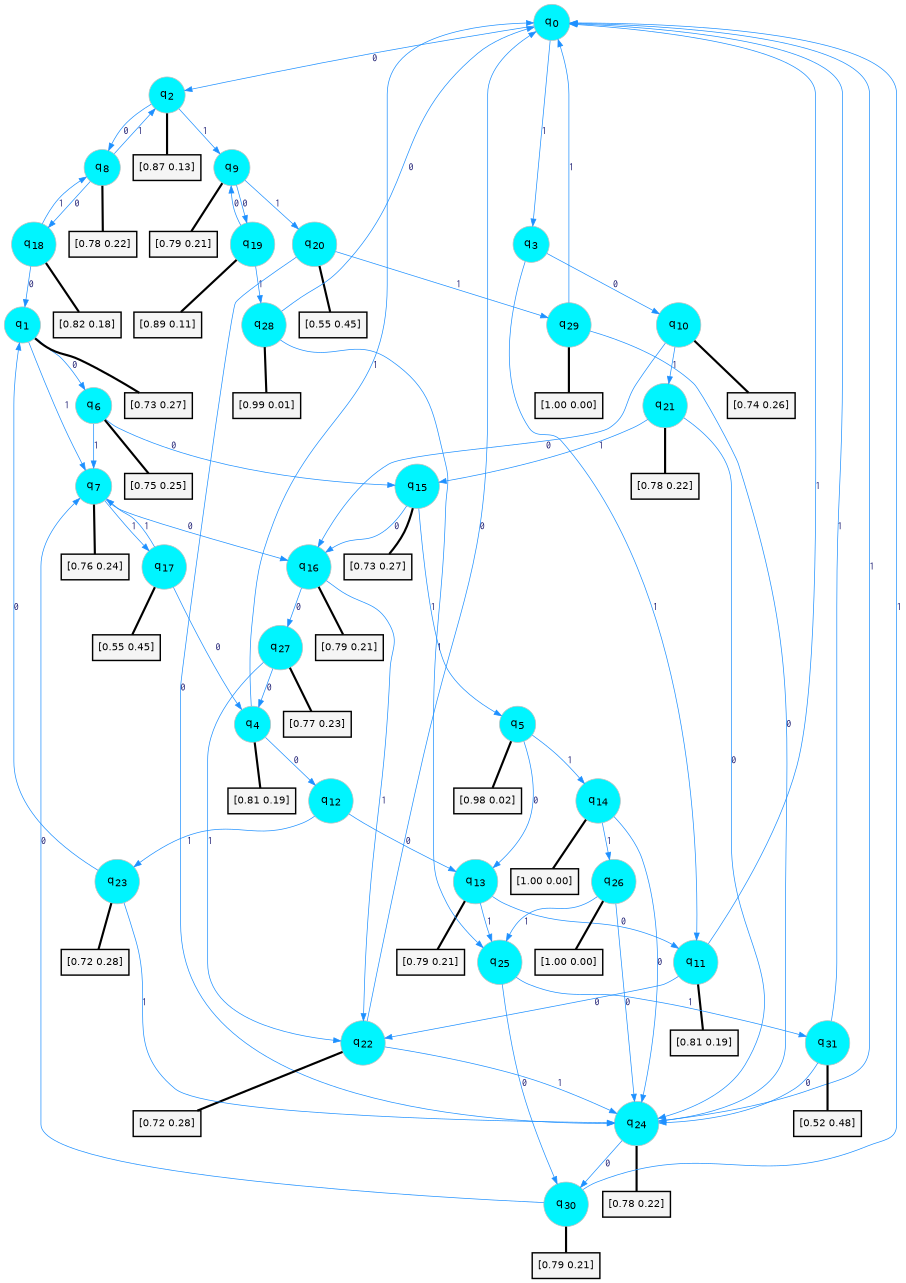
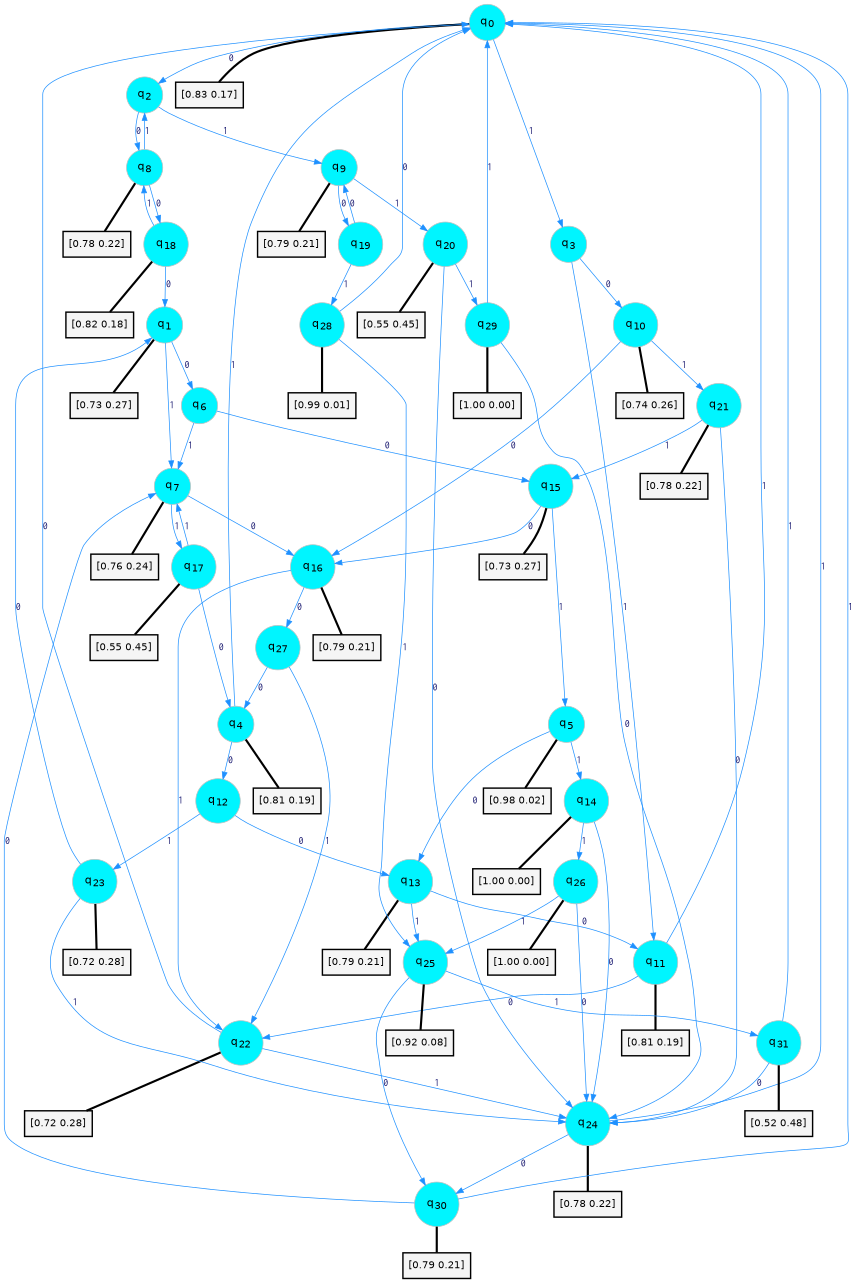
none -> (209, 95)
(167, 168) -> none
(168, 325) -> none
(159, 486) -> none
(317, 724) -> none
none -> (420, 1043)
